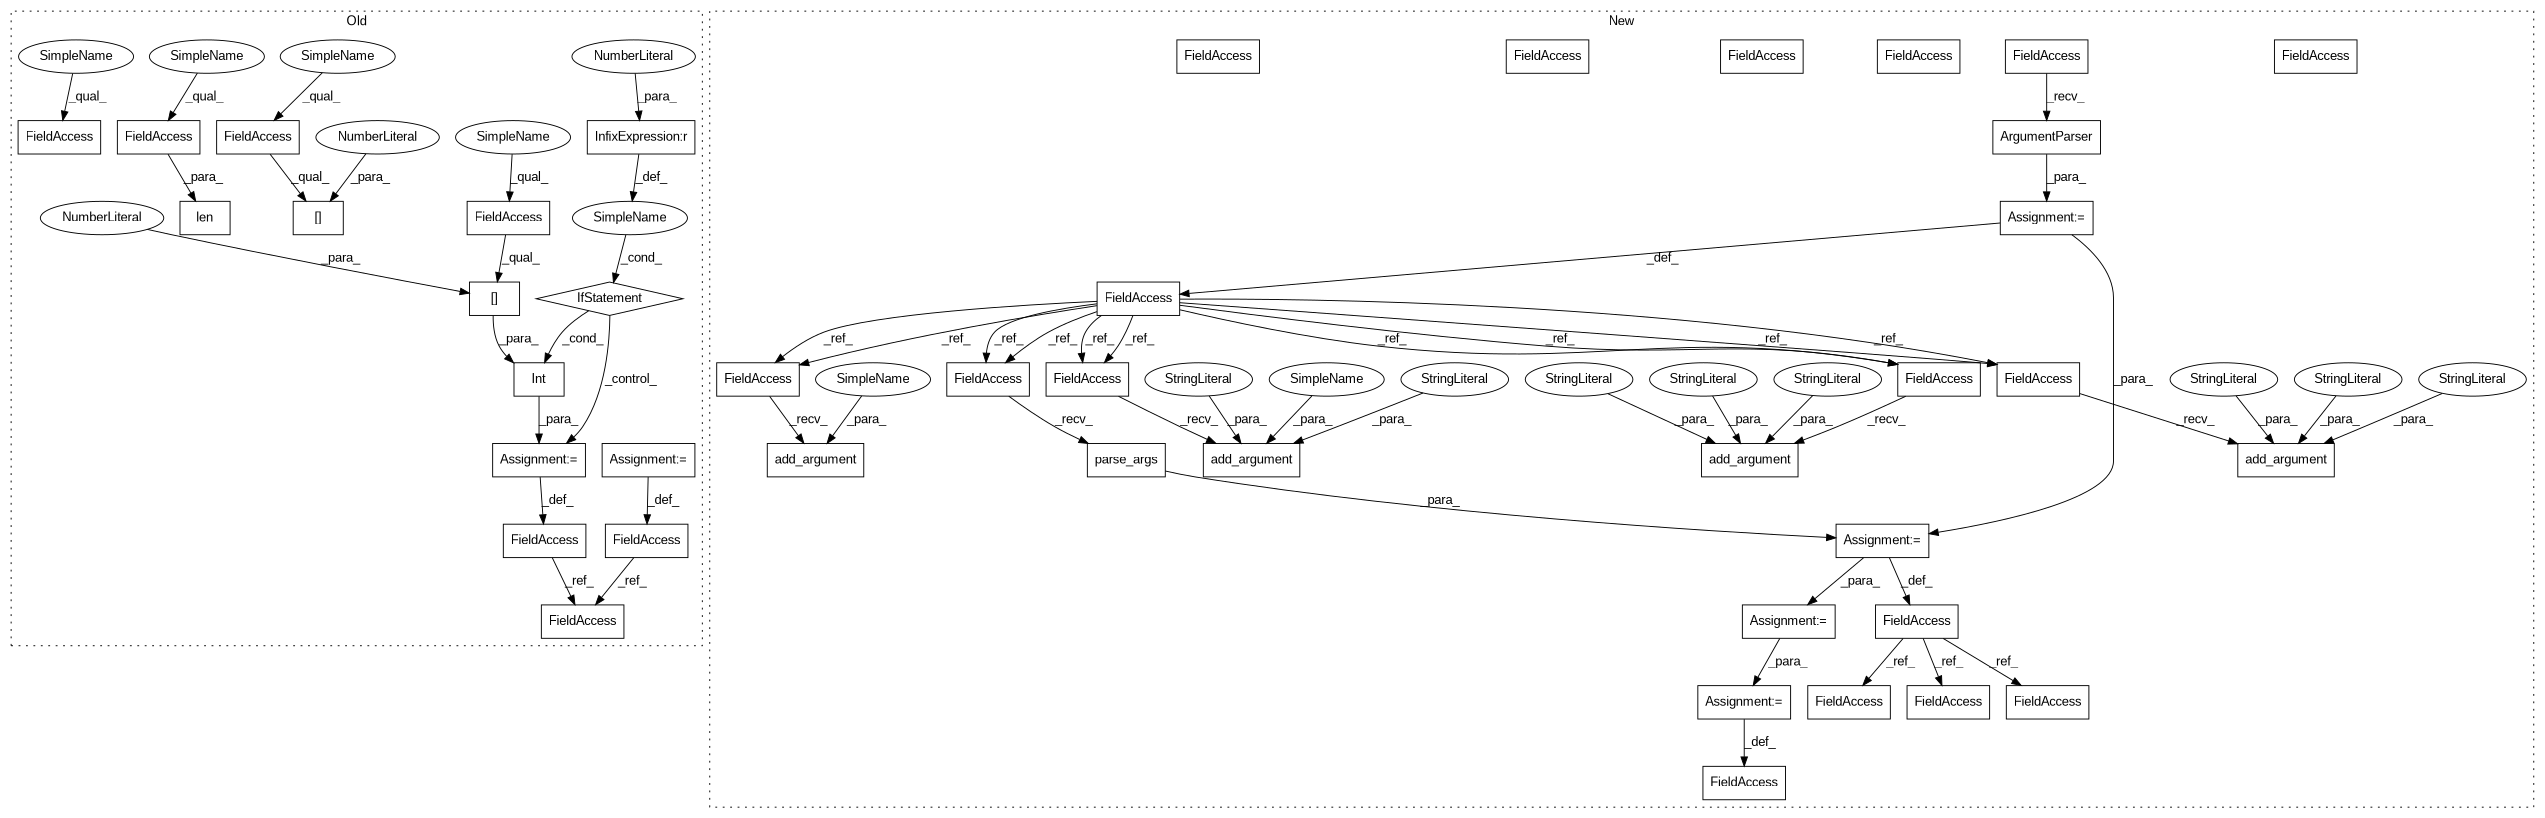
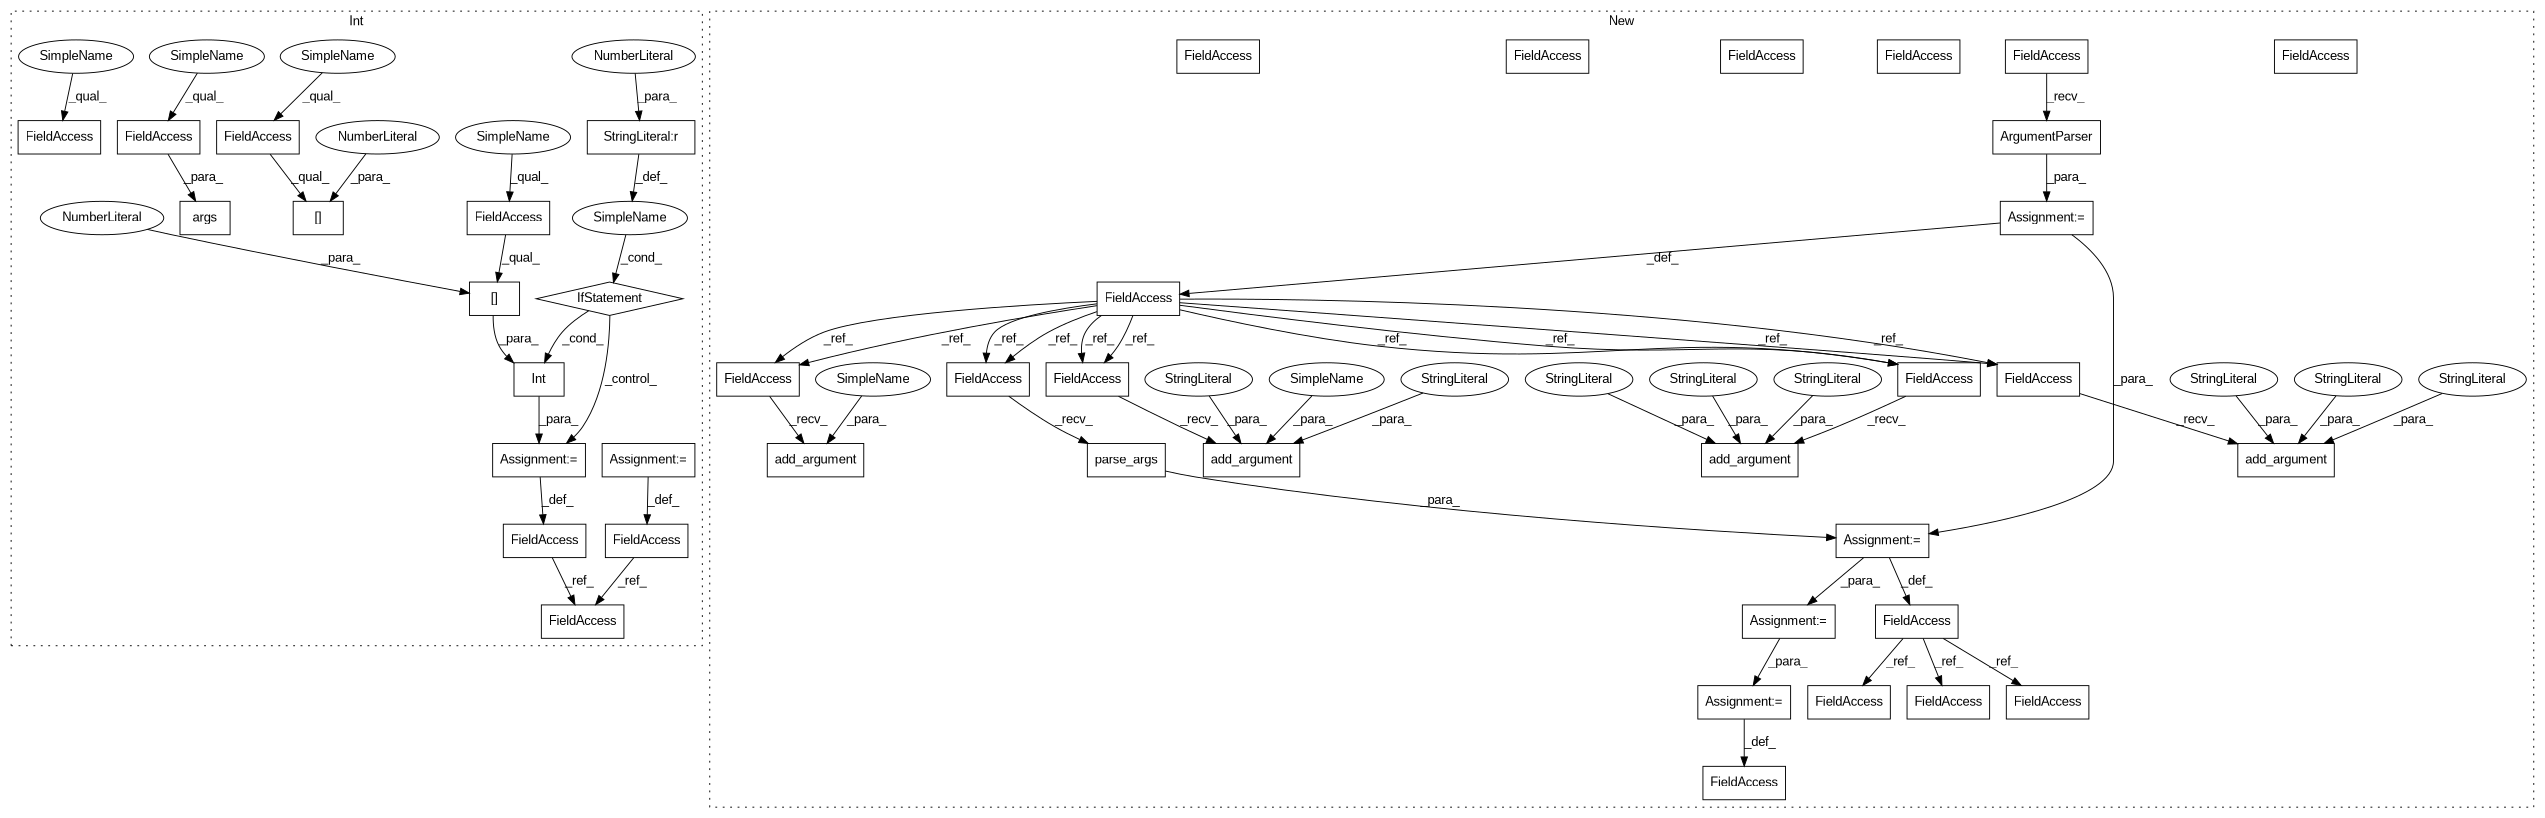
(357, 22) -> (357, 22)
(641, 137) -> (641, 137)
(205, 218) -> (205, 218)
